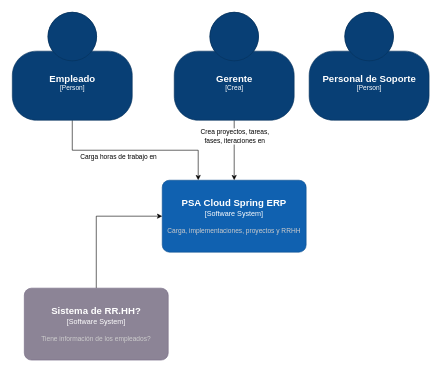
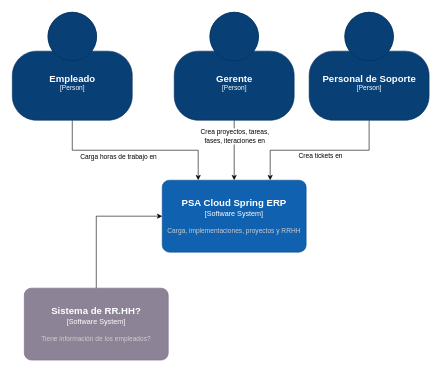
(235, 86) -> (235, 86)
none -> (270, 150)
